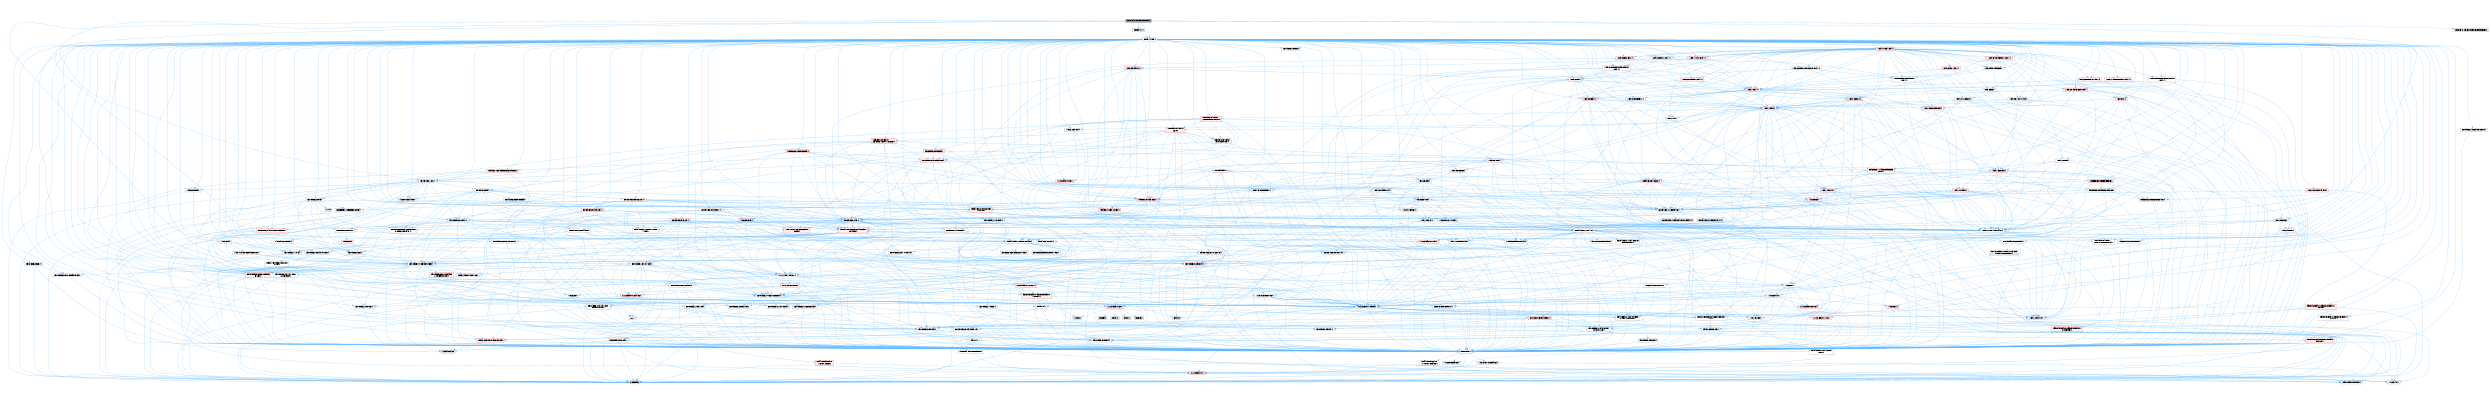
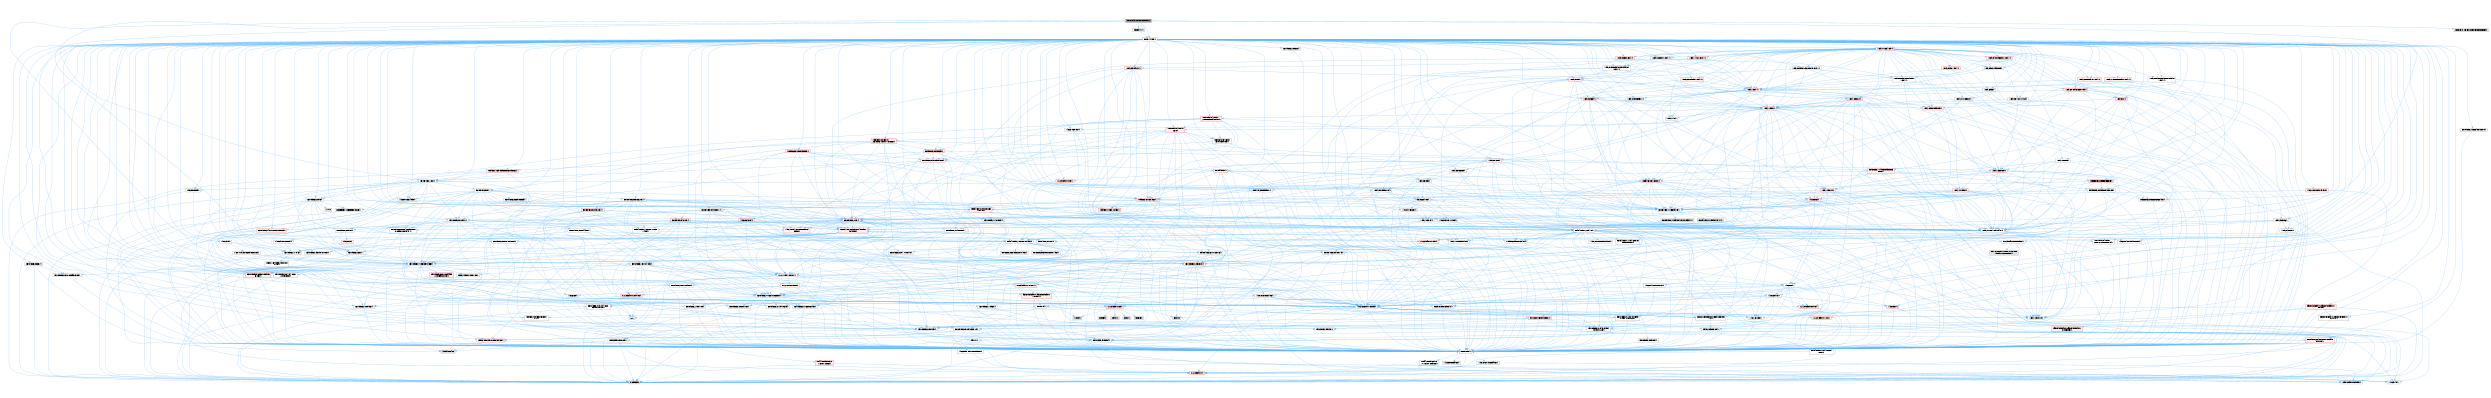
none -> (536, 318)
